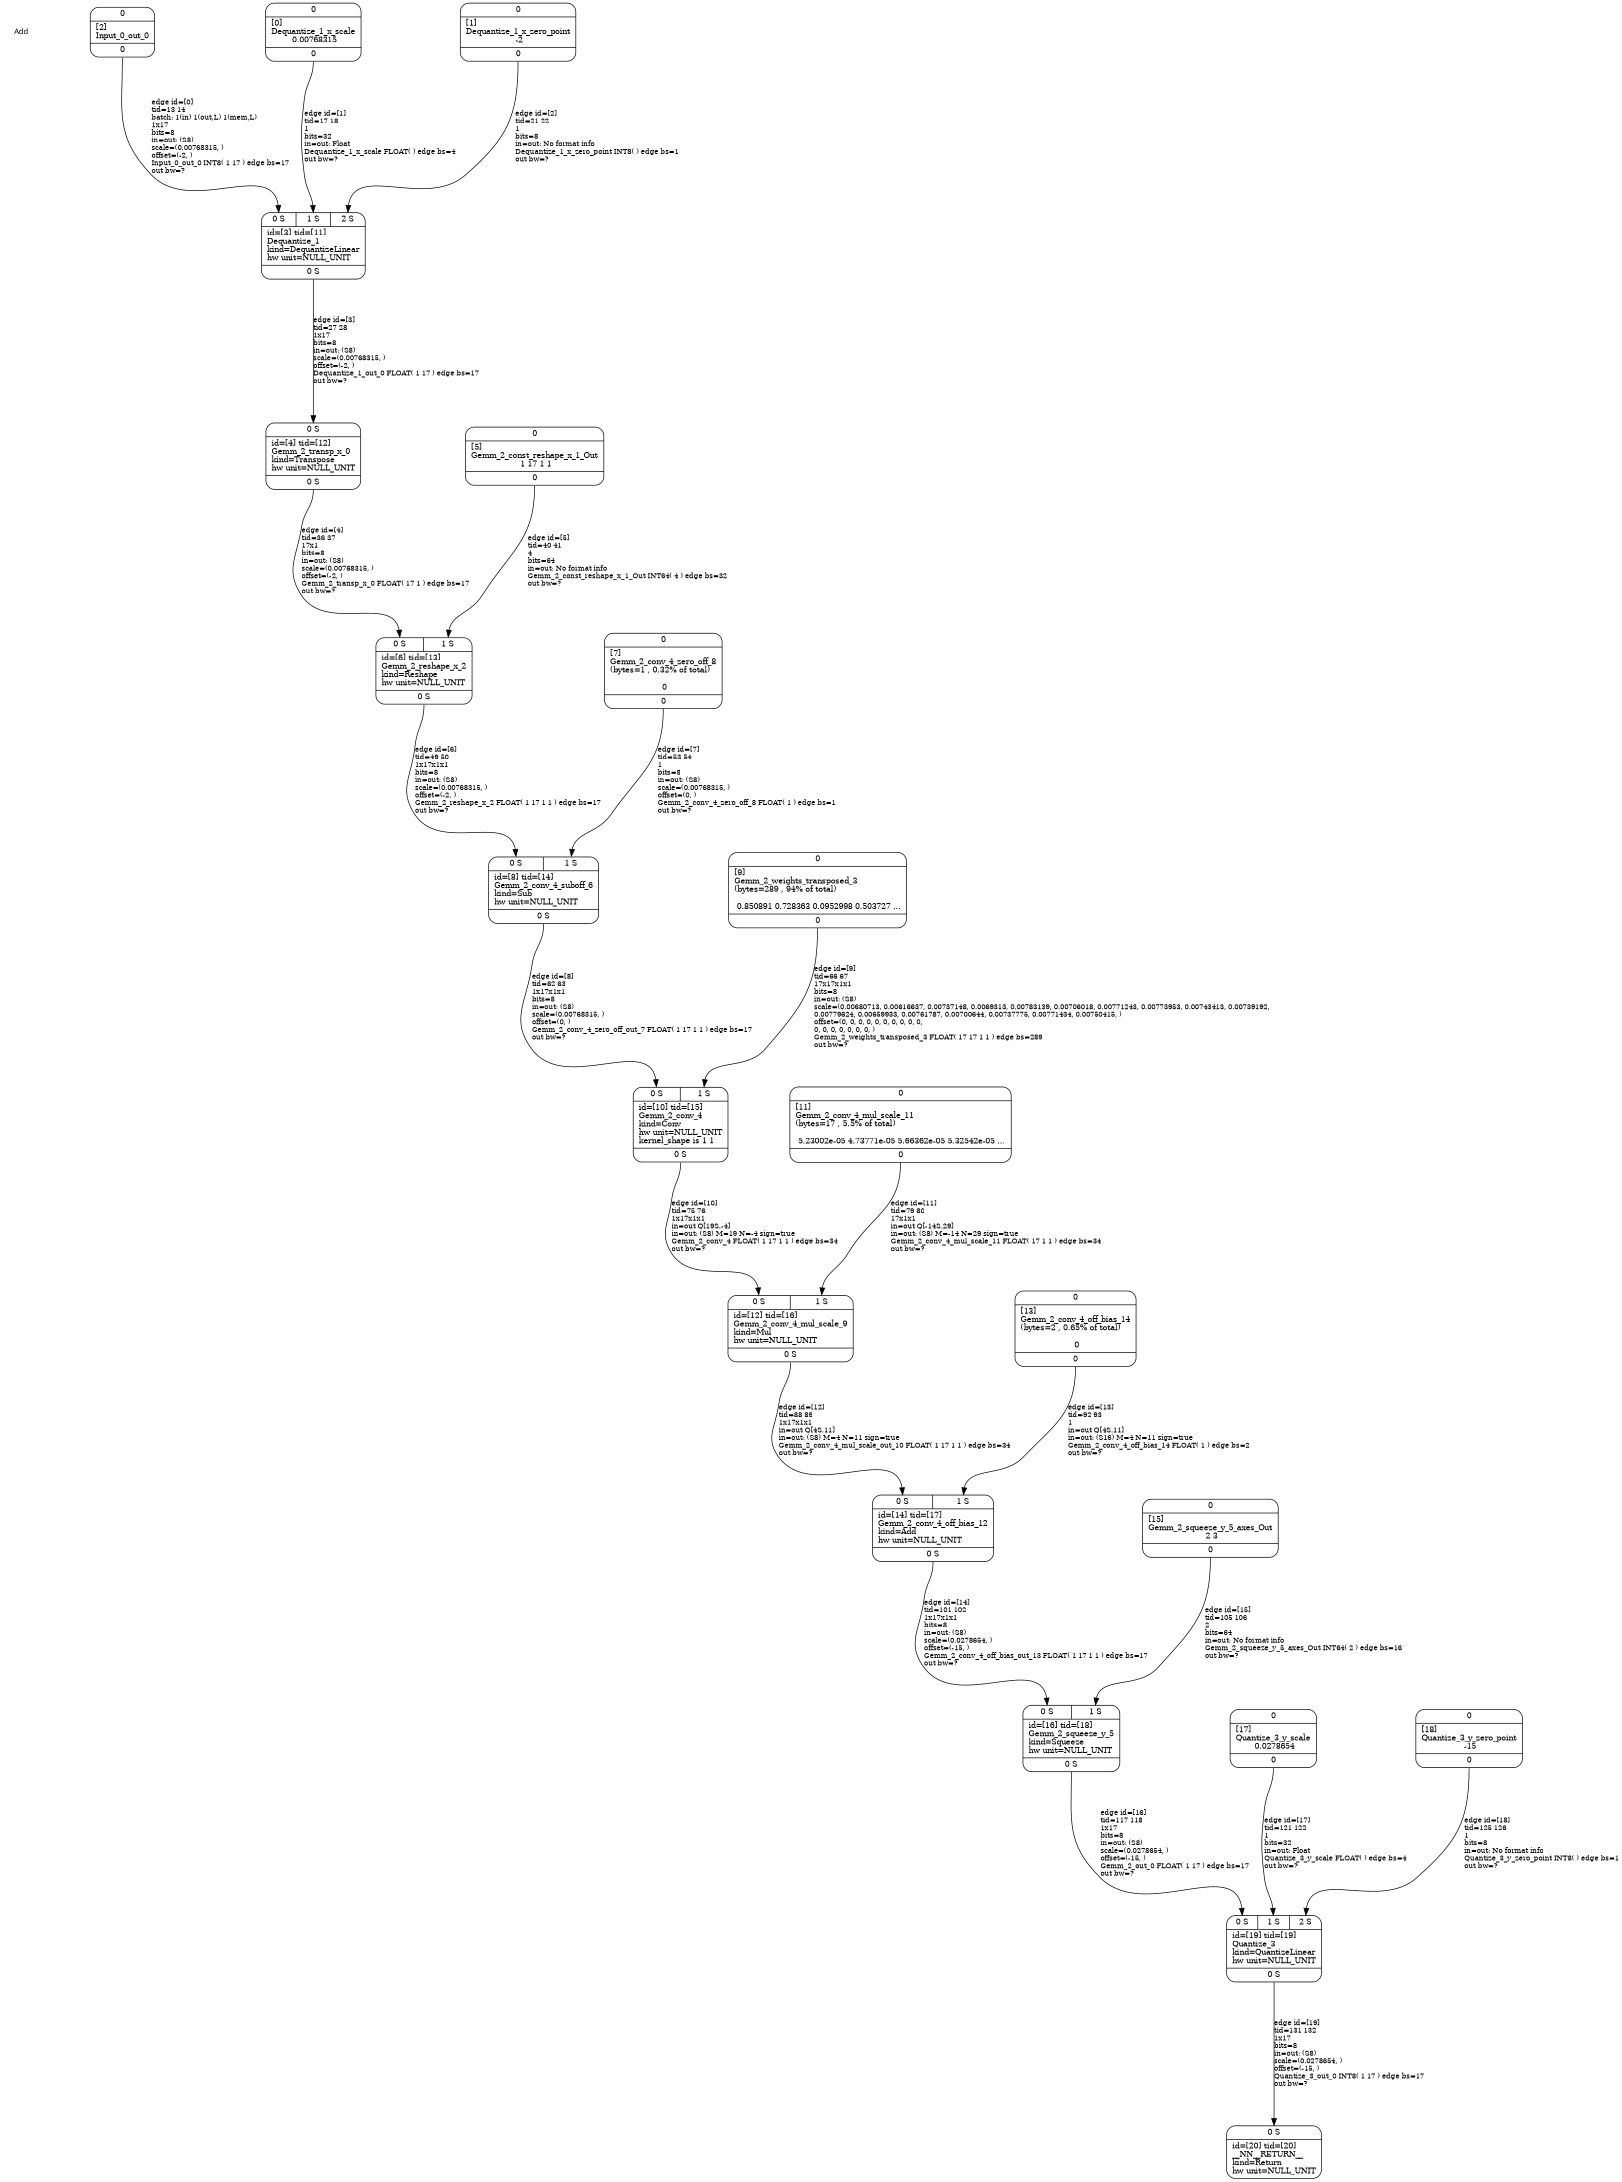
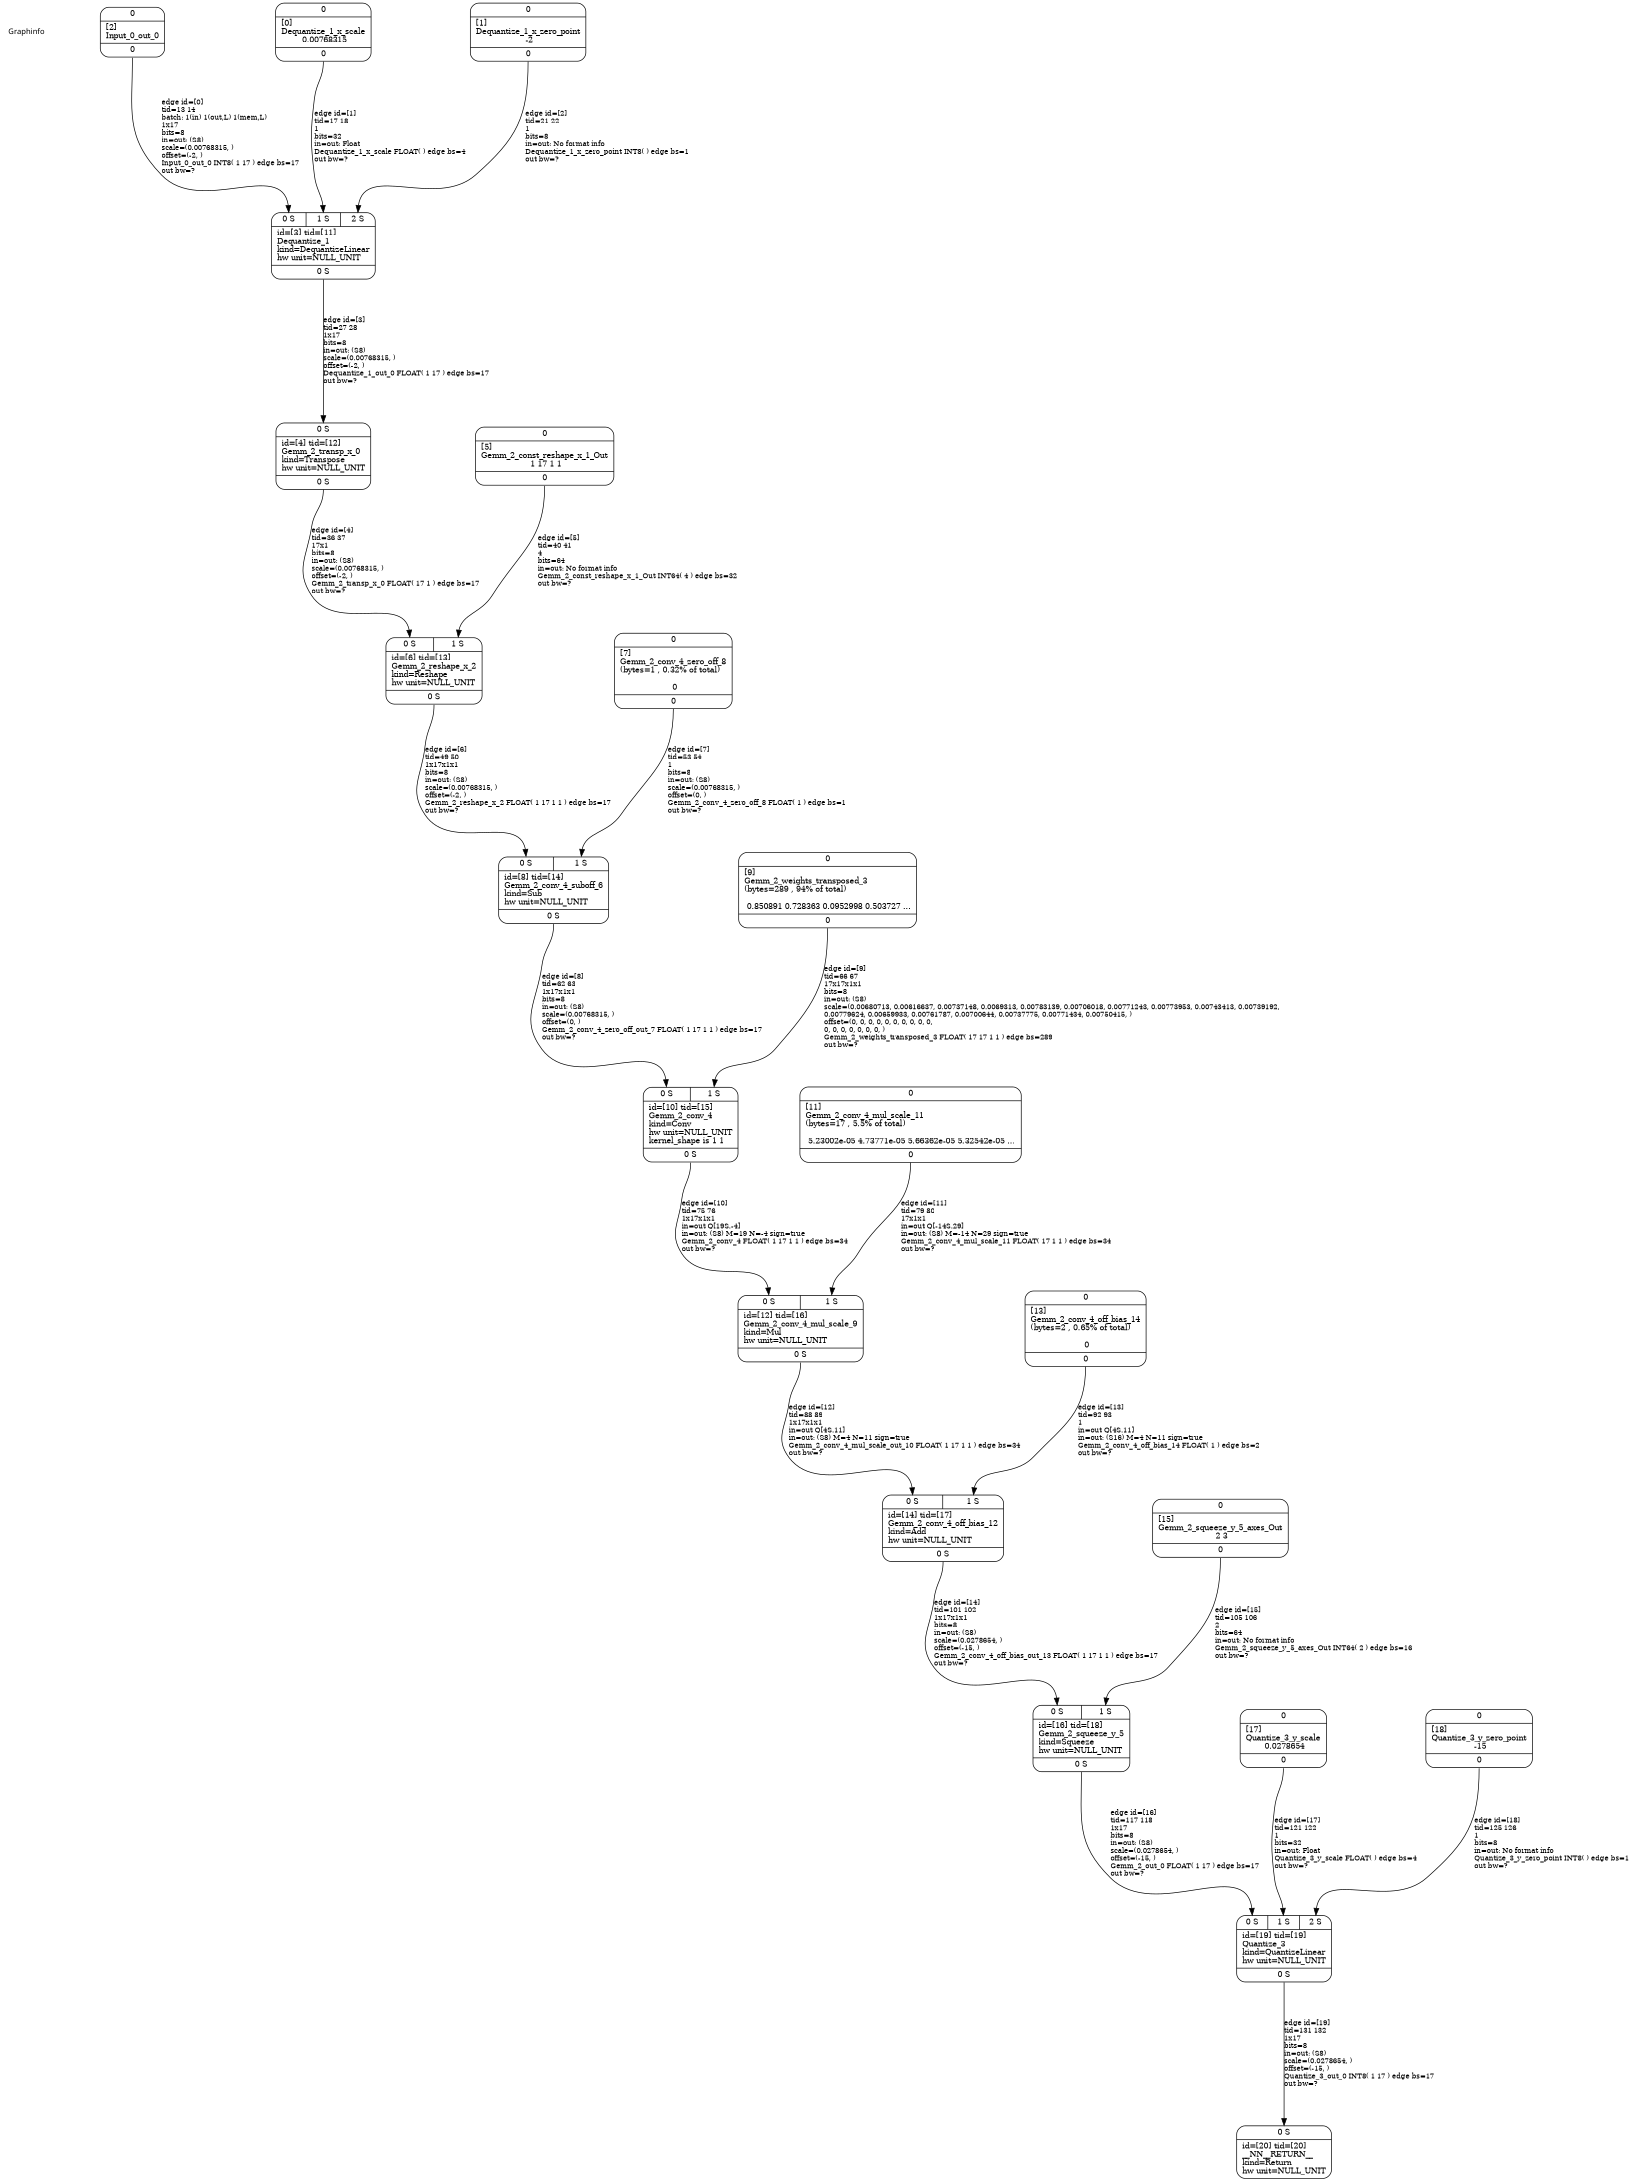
(21, 32) -> (27, 32)
